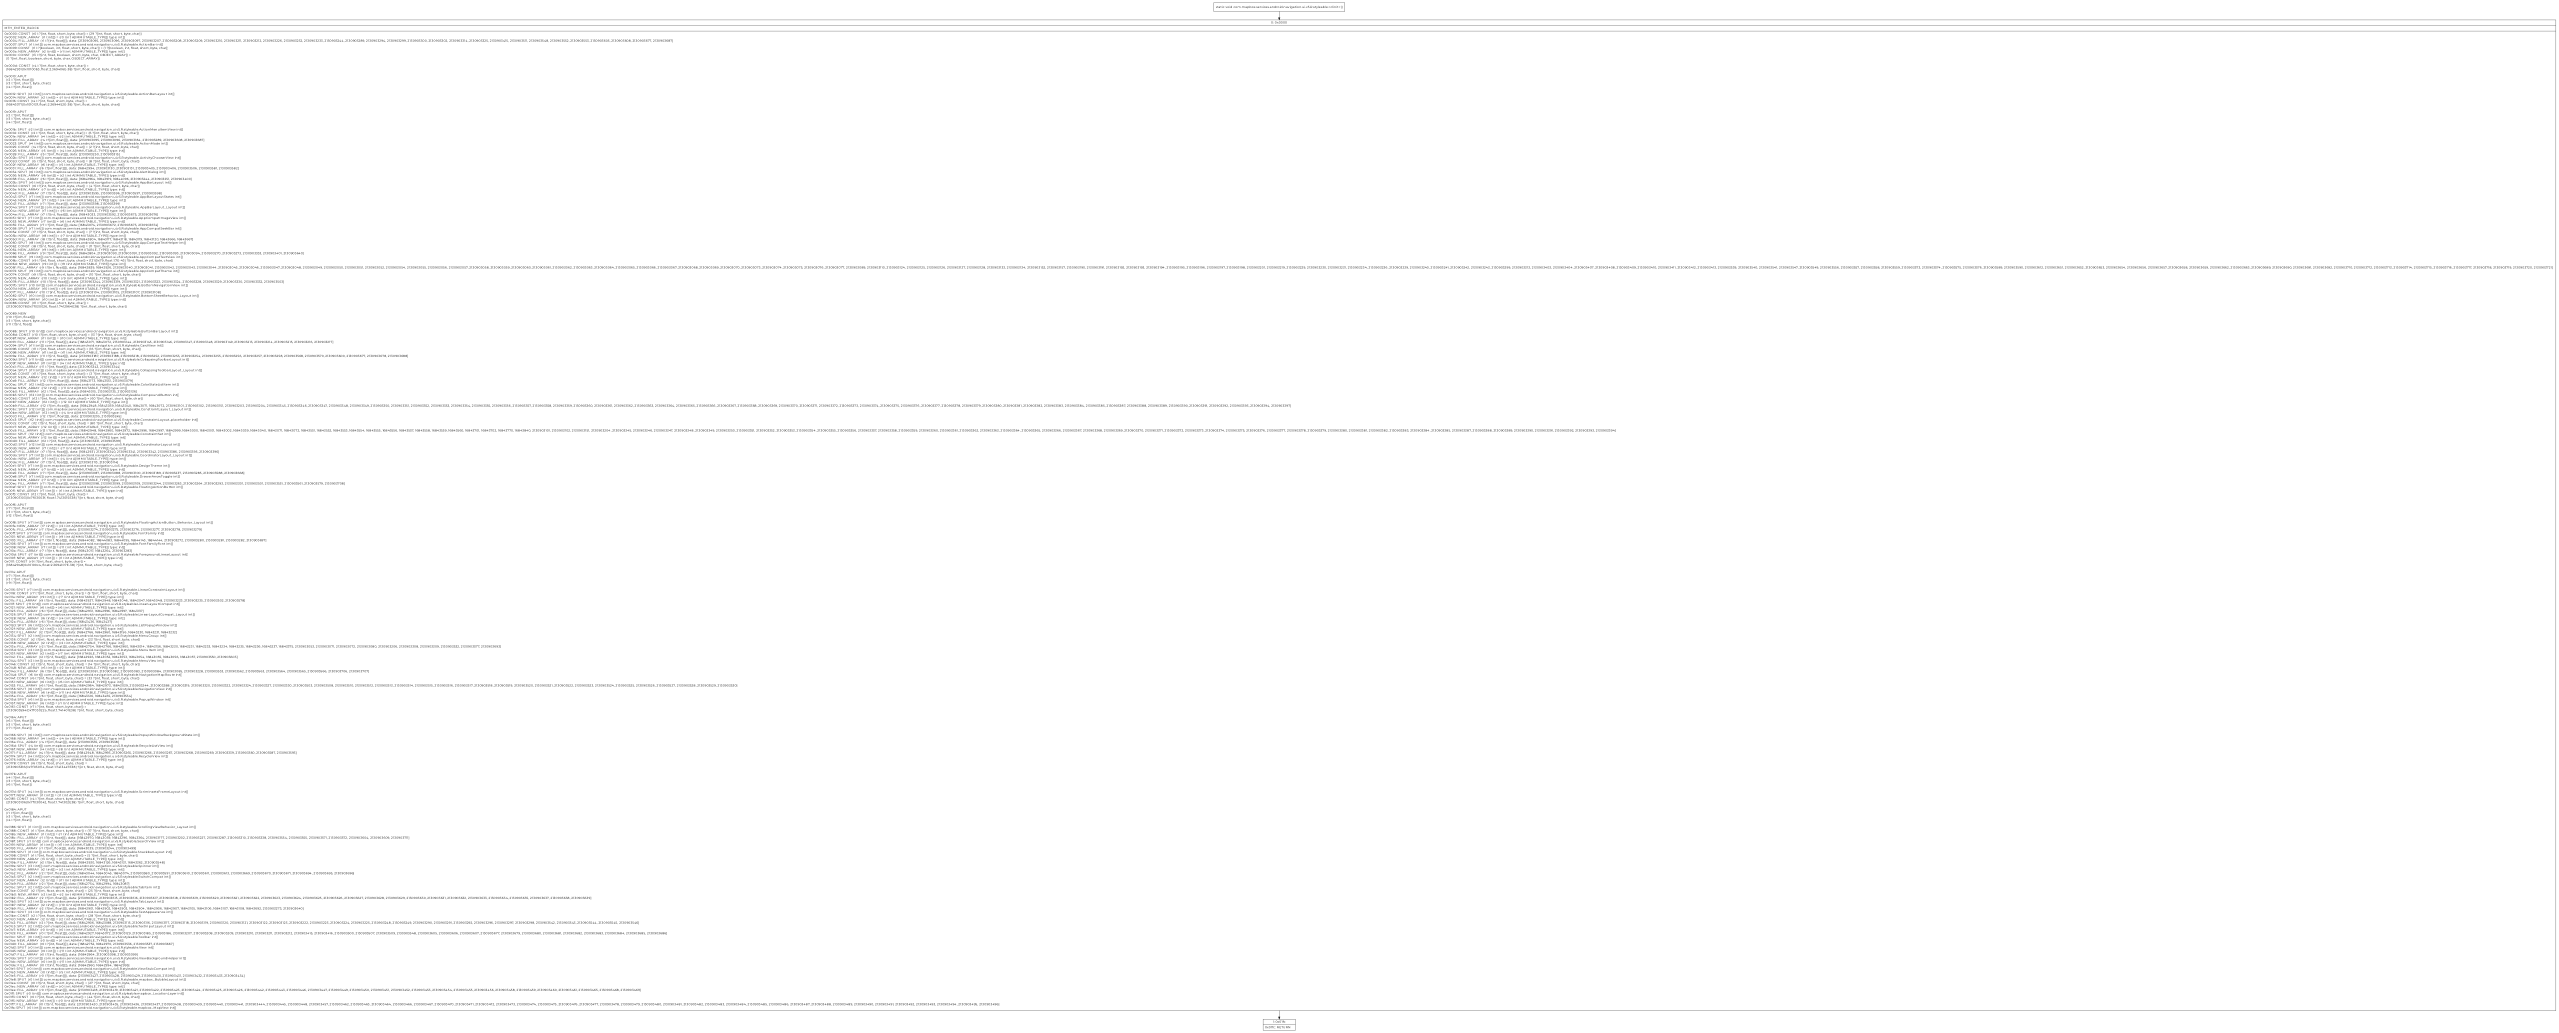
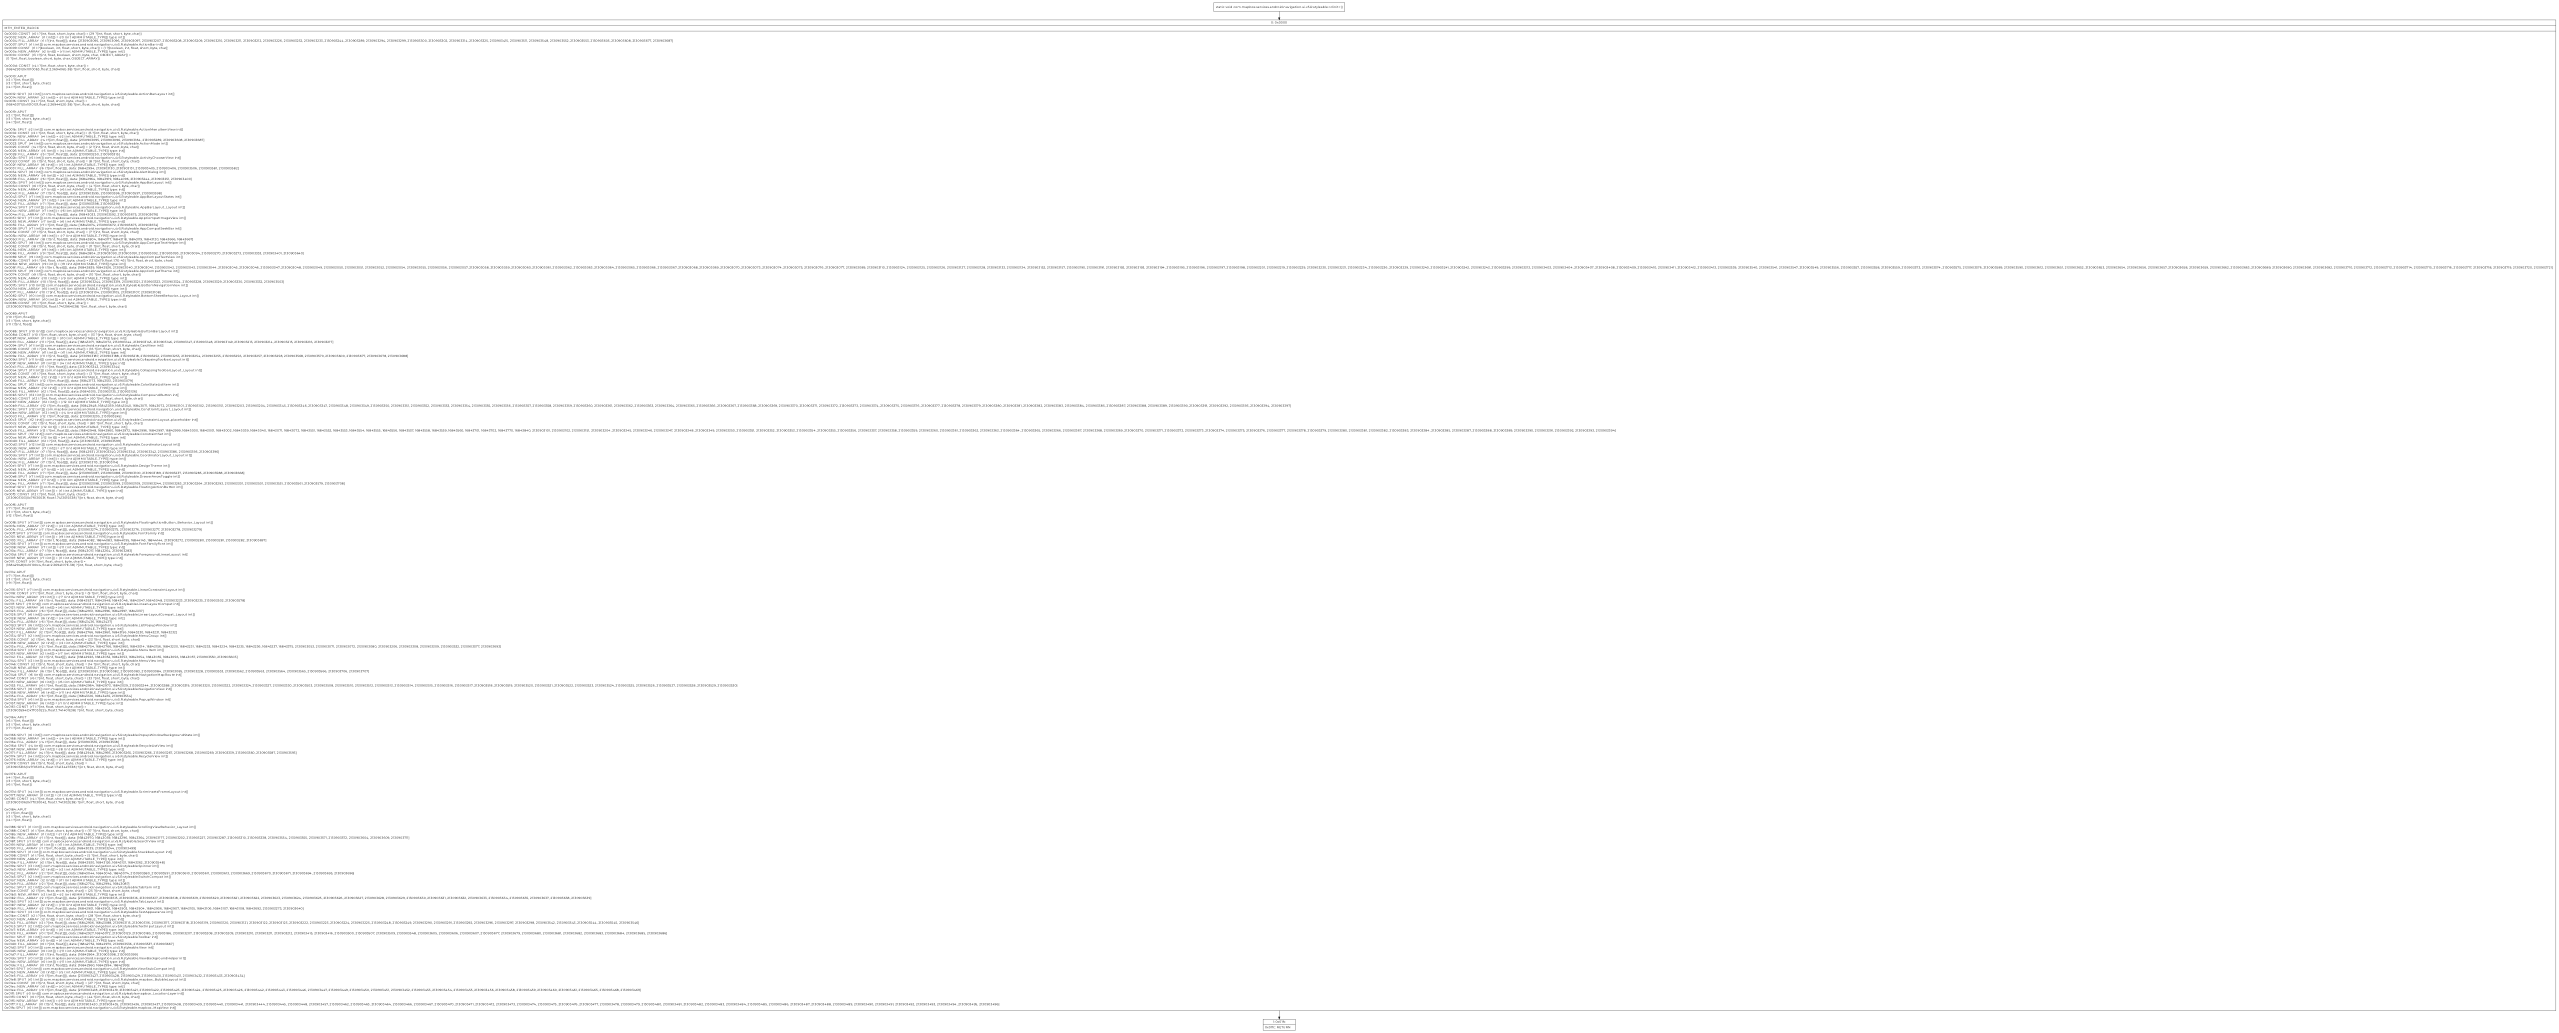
(17, 314) -> (17, 314)
